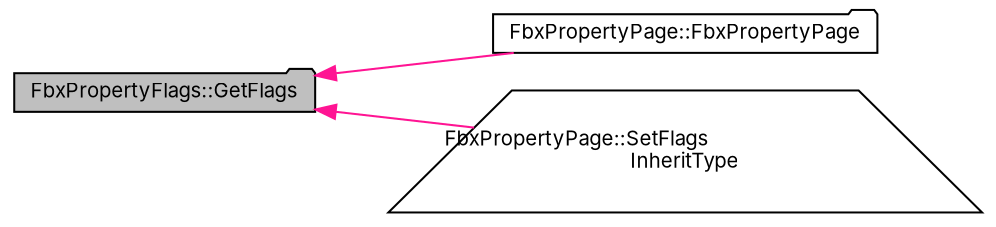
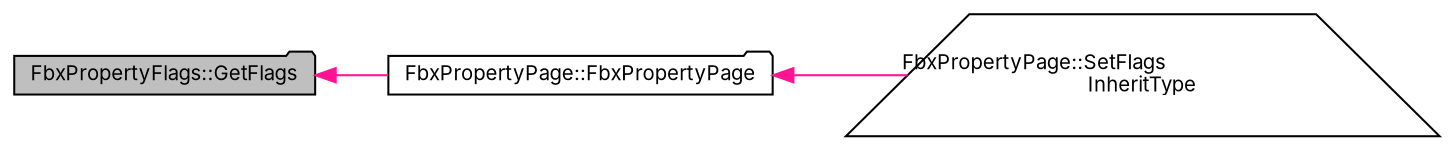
(405, 120) -> (851, 75)
